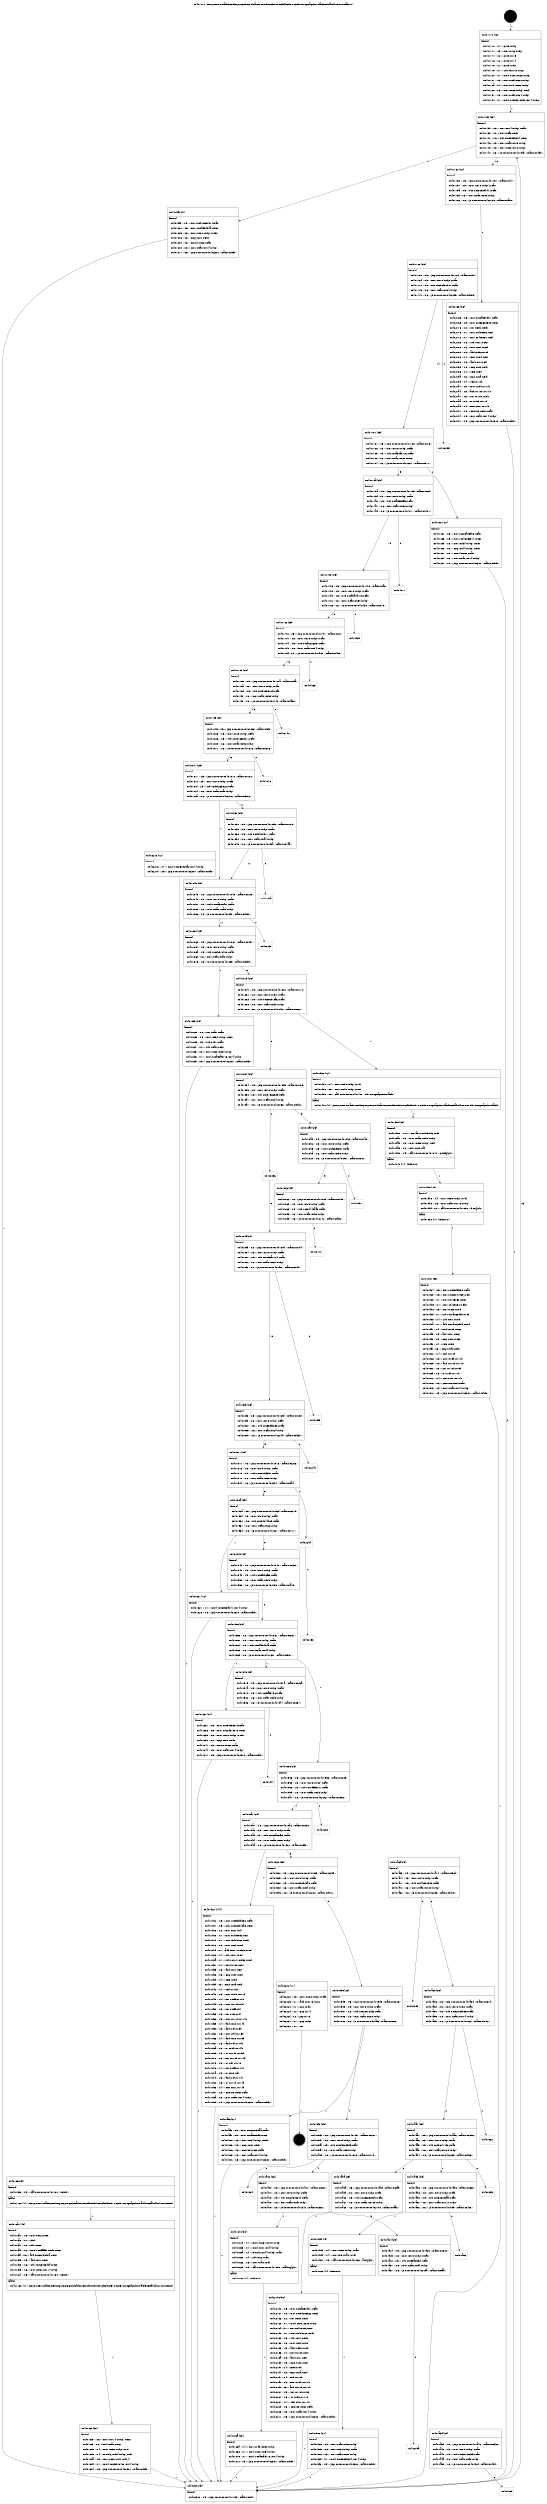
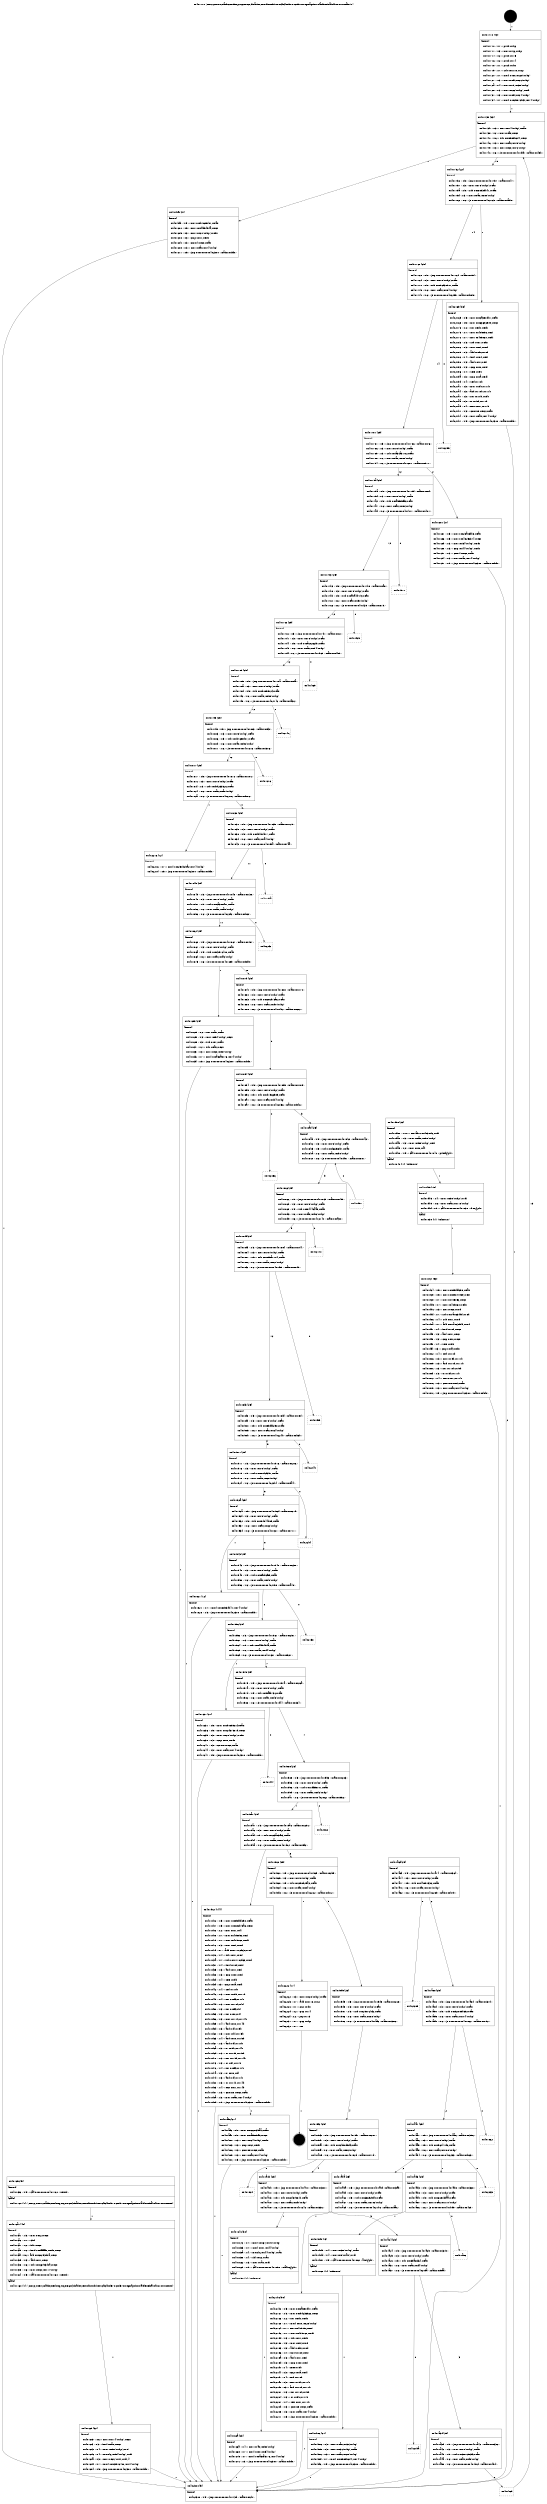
none -> (462, 232)
(400, 472) -> (400, 472)
(219, 839) -> (198, 825)
(406, 1090) -> none
(348, 1181) -> (345, 1182)
(270, 1206) -> (291, 1227)
(264, 1443) -> (266, 1445)
(520, 1447) -> (530, 1325)
(307, 1591) -> (294, 1611)
(319, 1707) -> (291, 1734)
none -> (302, 1939)
(345, 2088) -> (250, 2110)
none -> (440, 2351)
